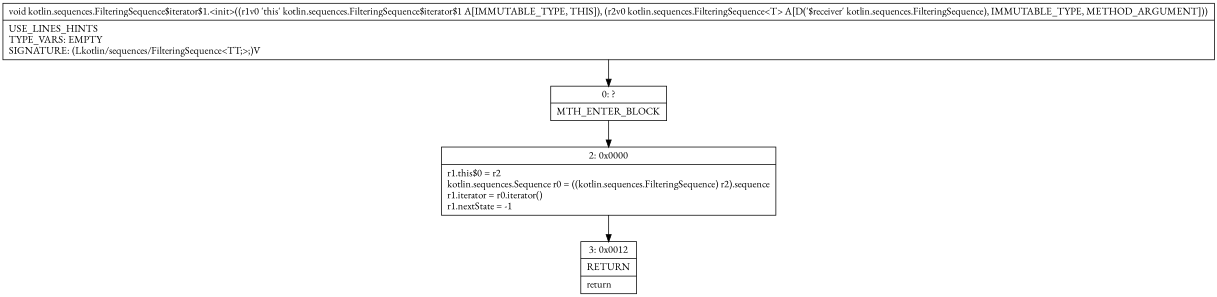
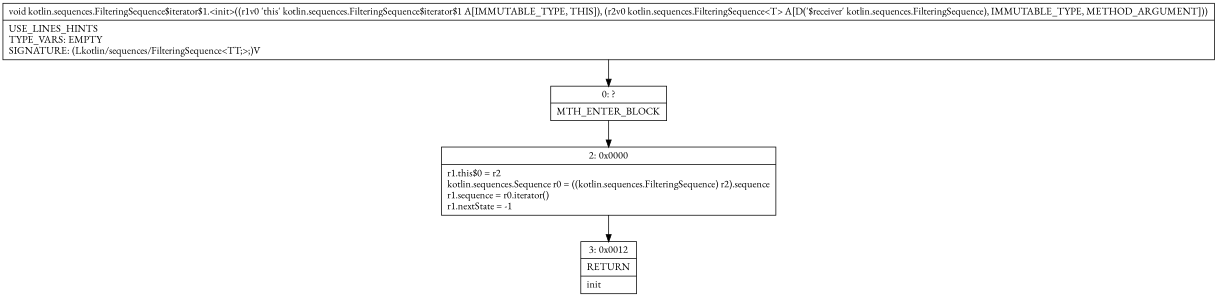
(495, 195) -> (498, 195)
(599, 285) -> (594, 285)
